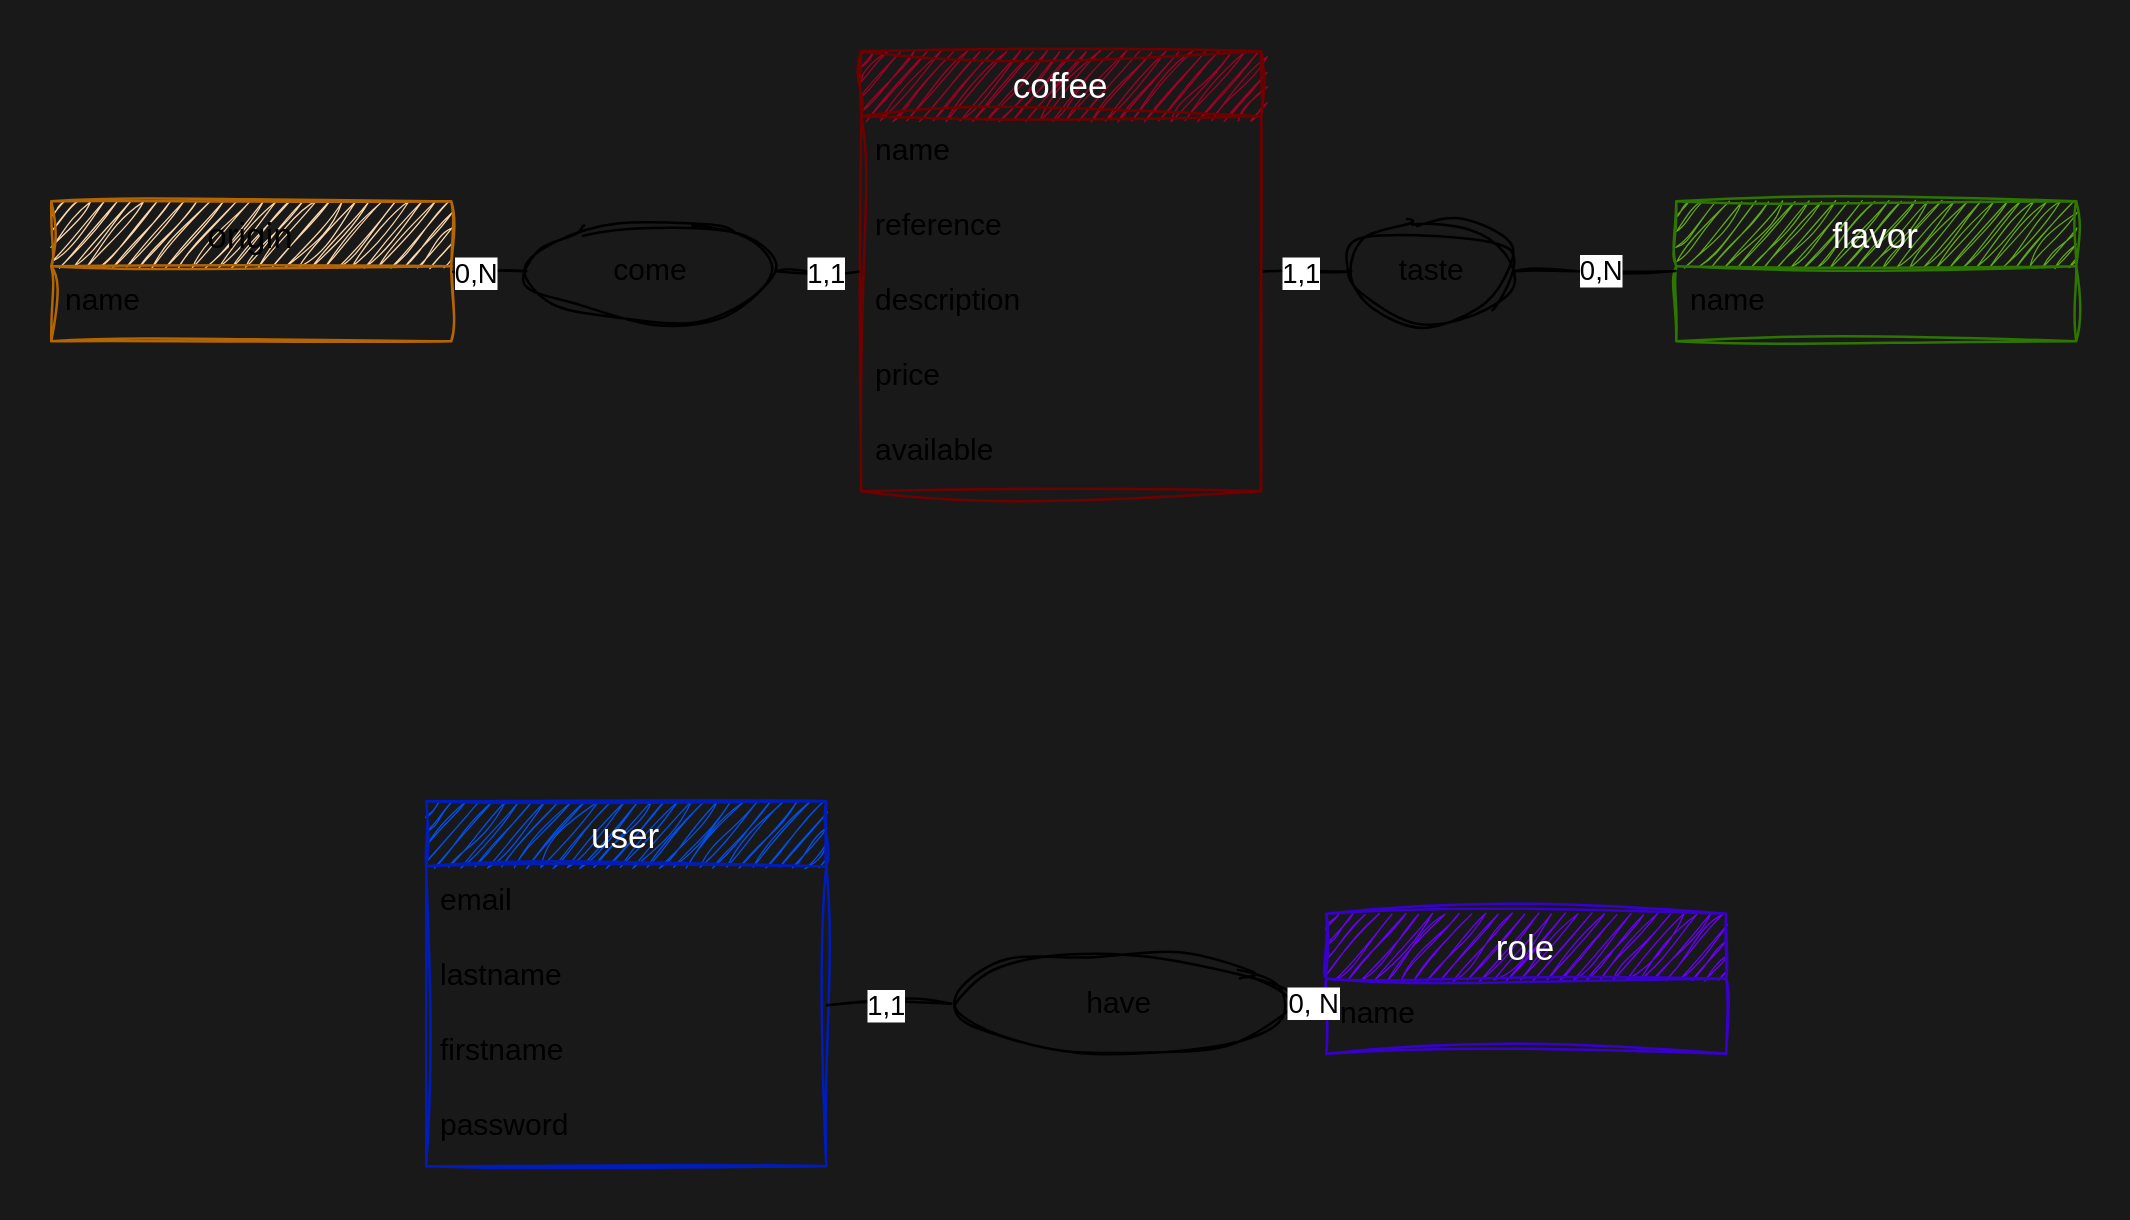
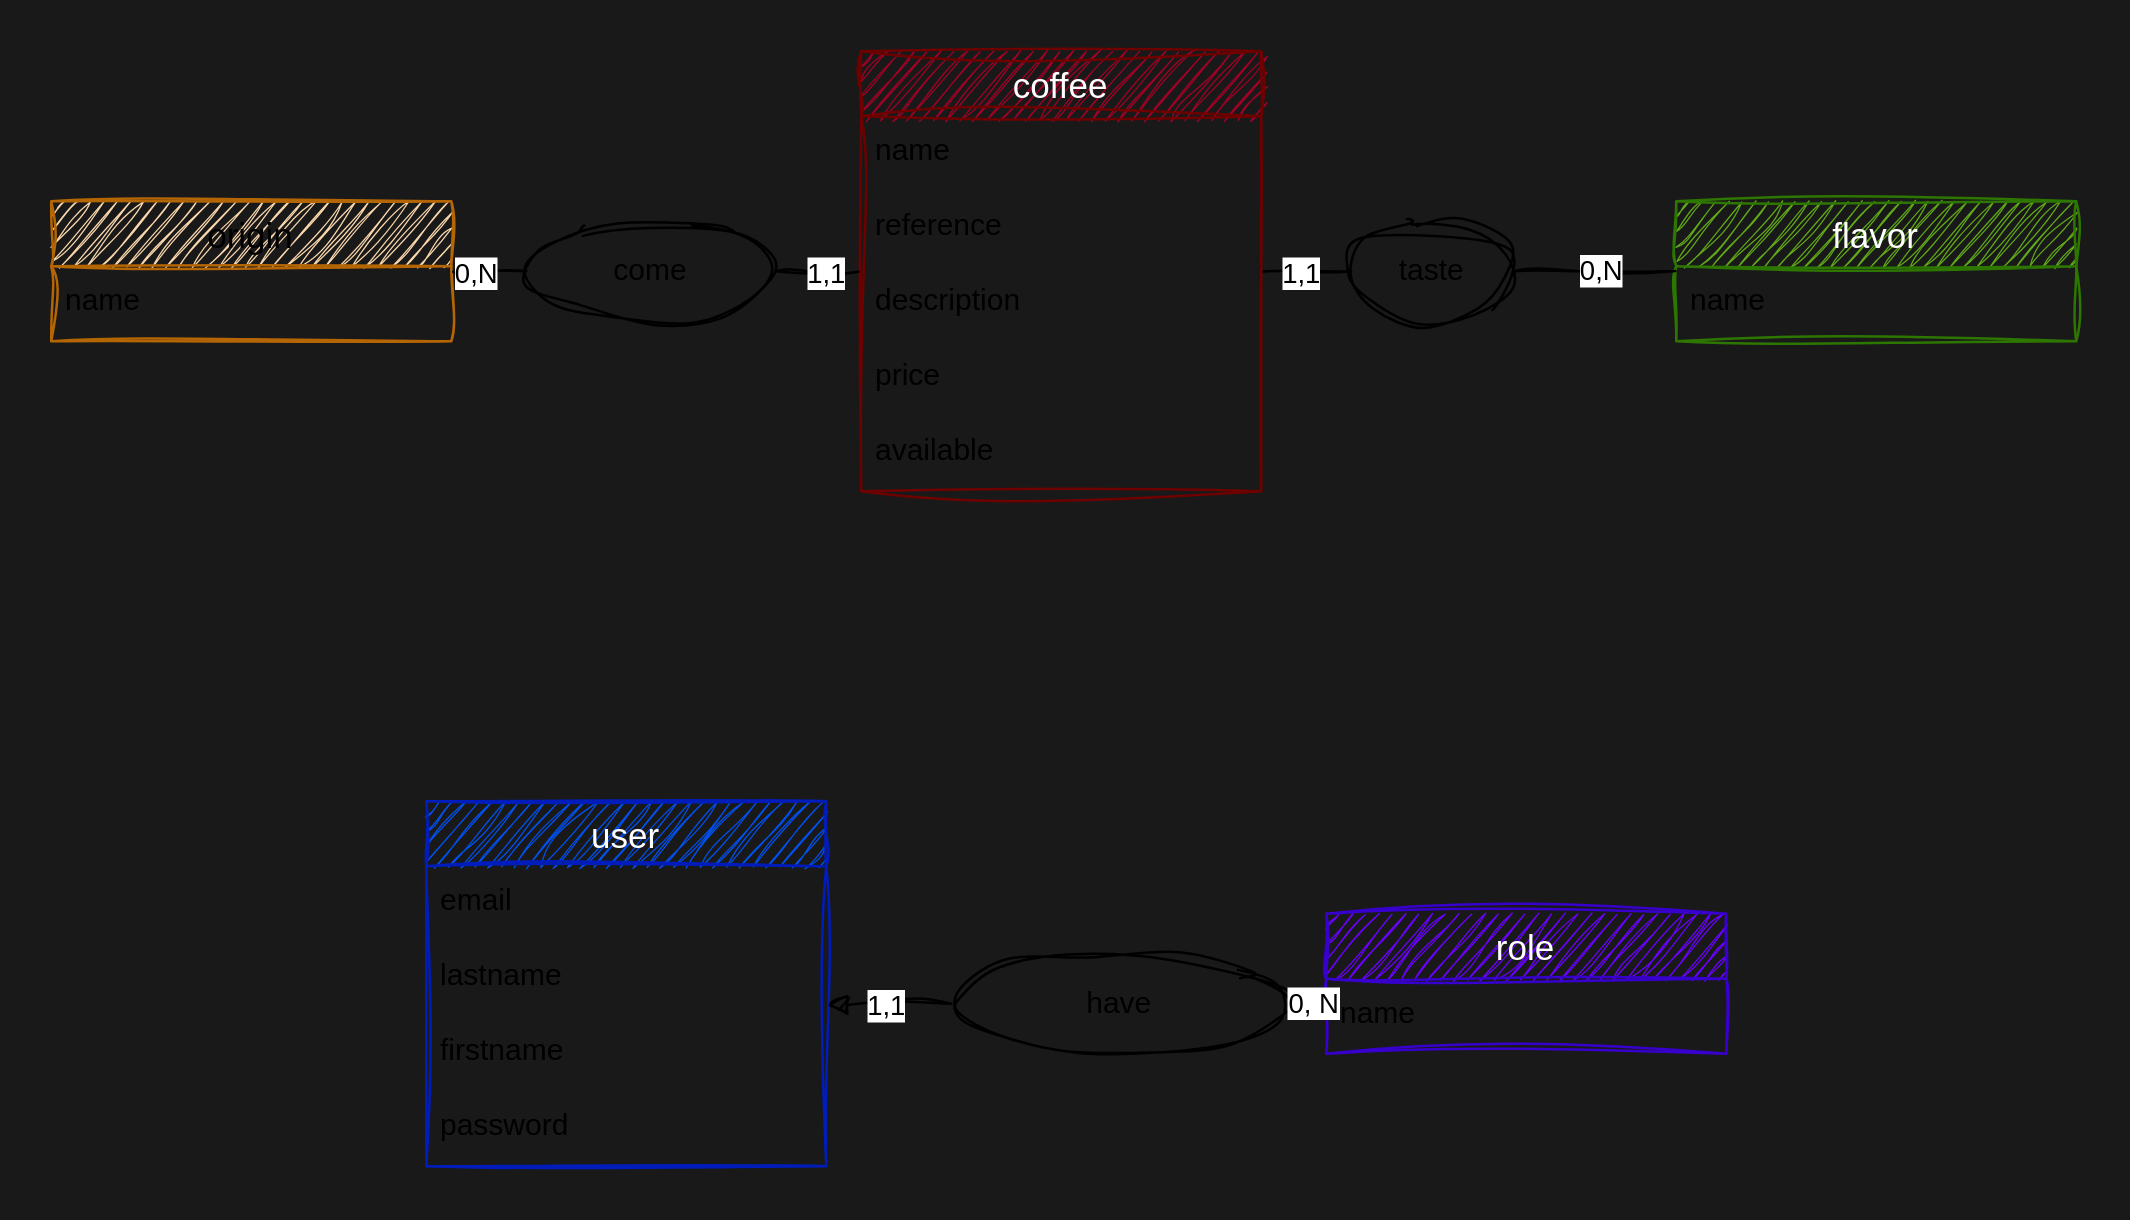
(829, 1005) -> (857, 1005)
